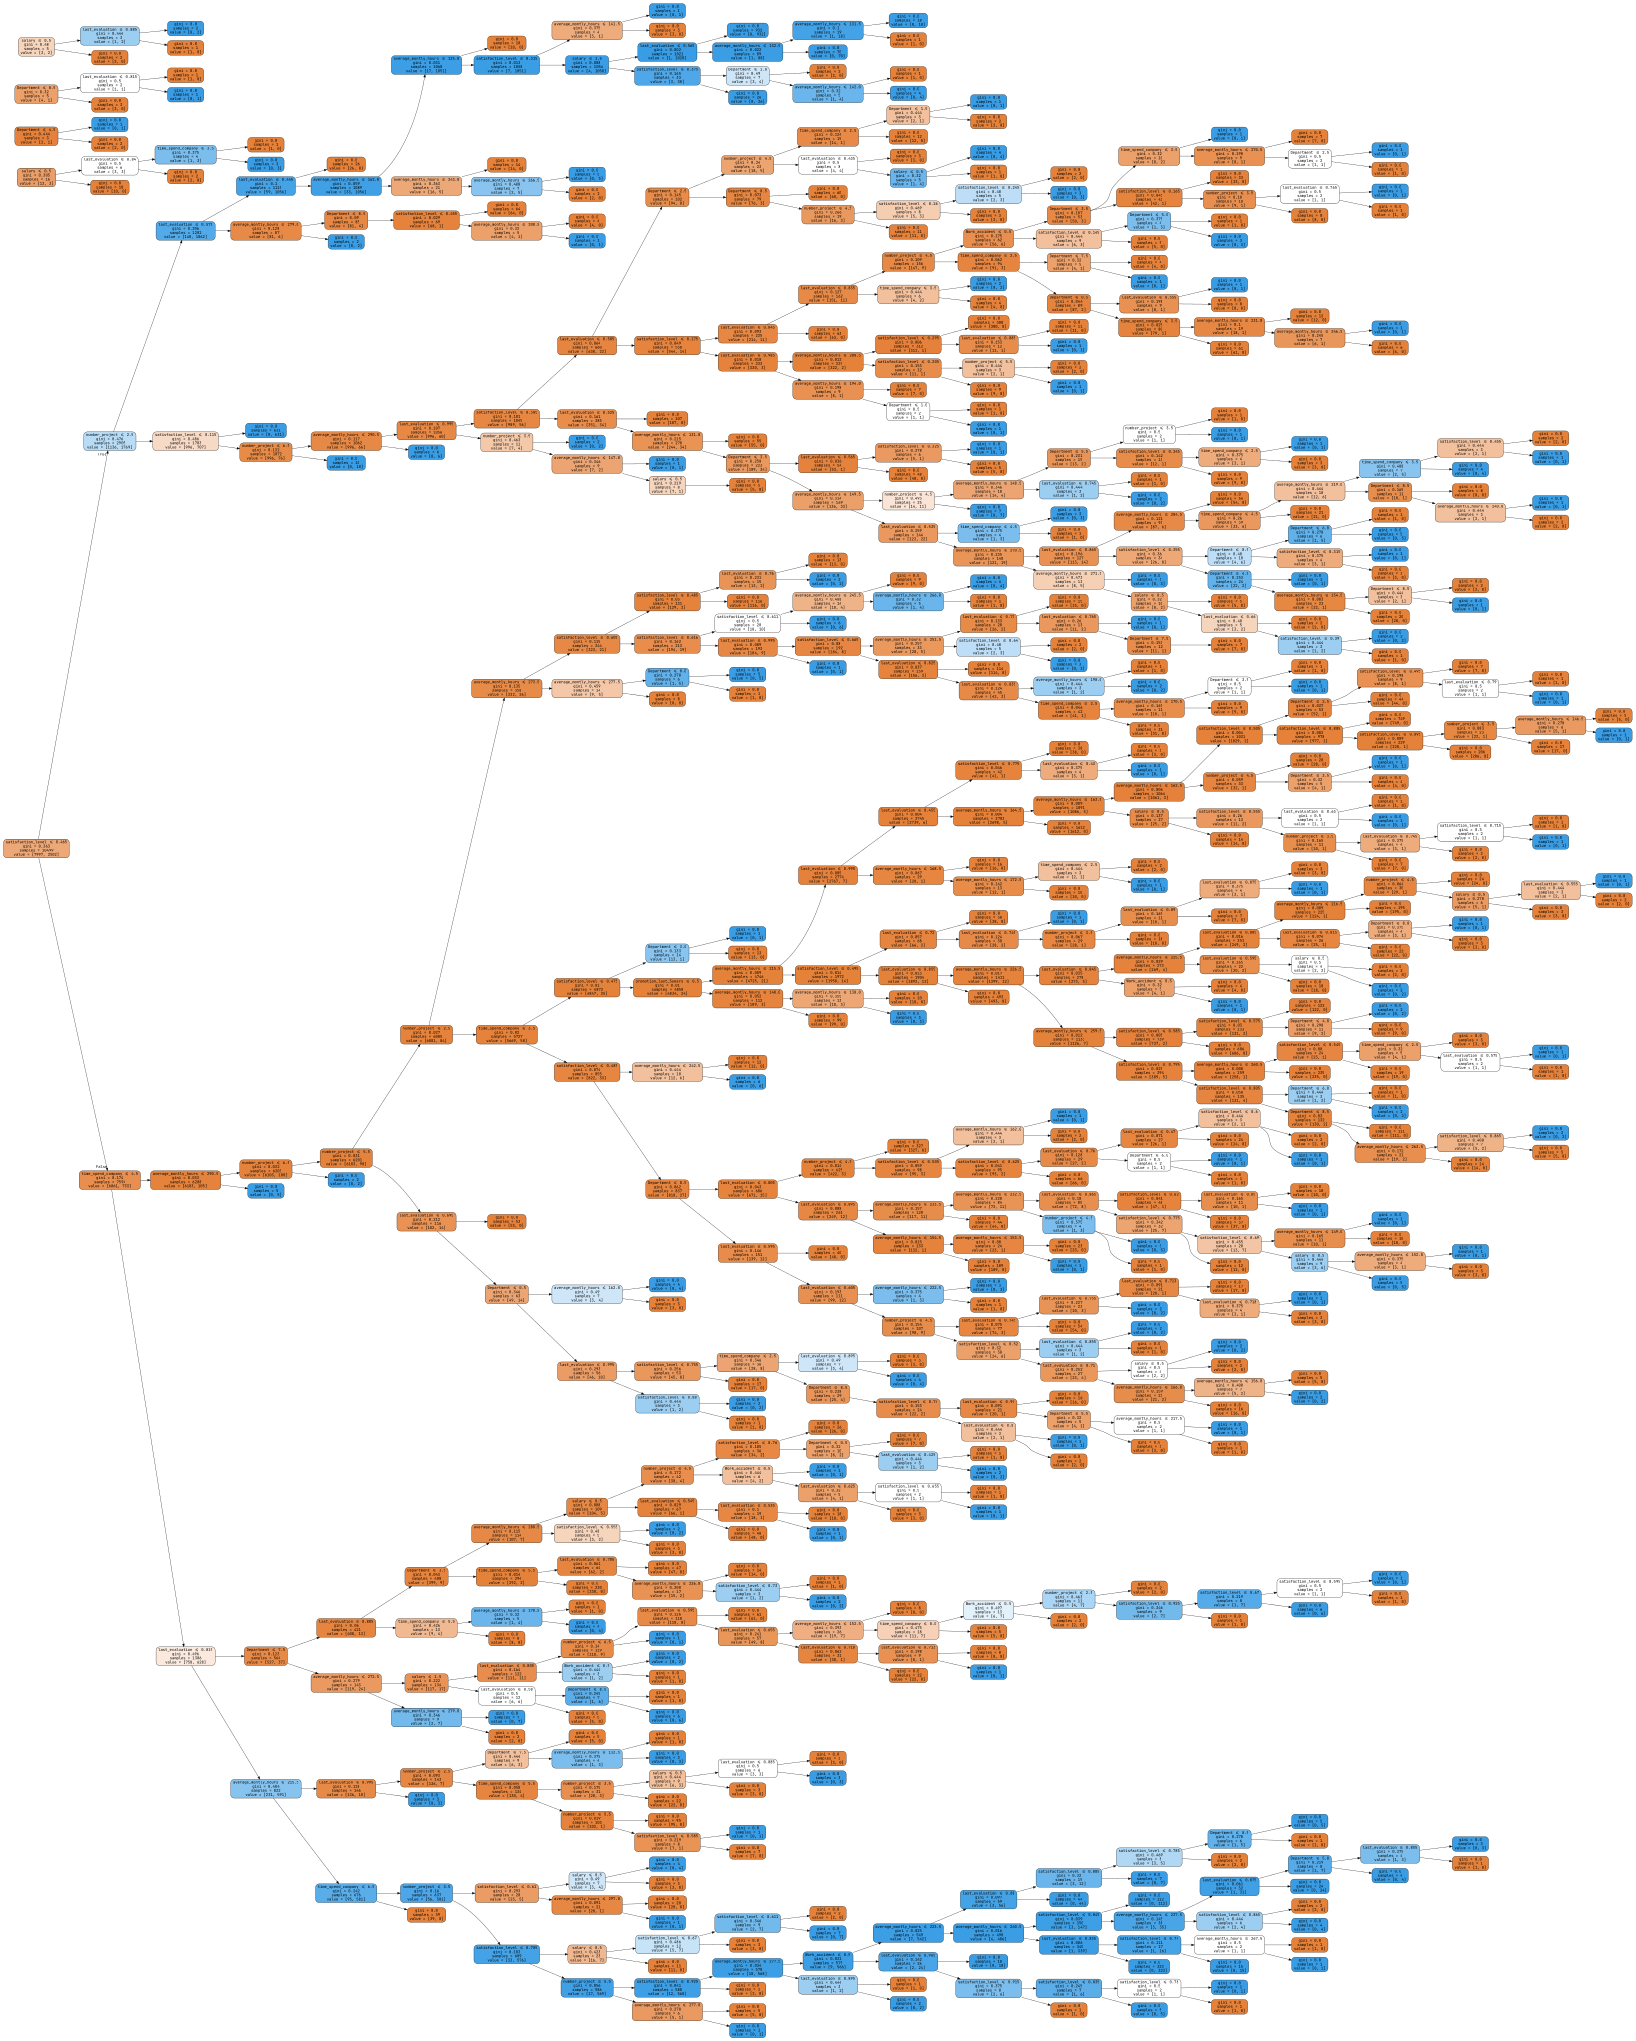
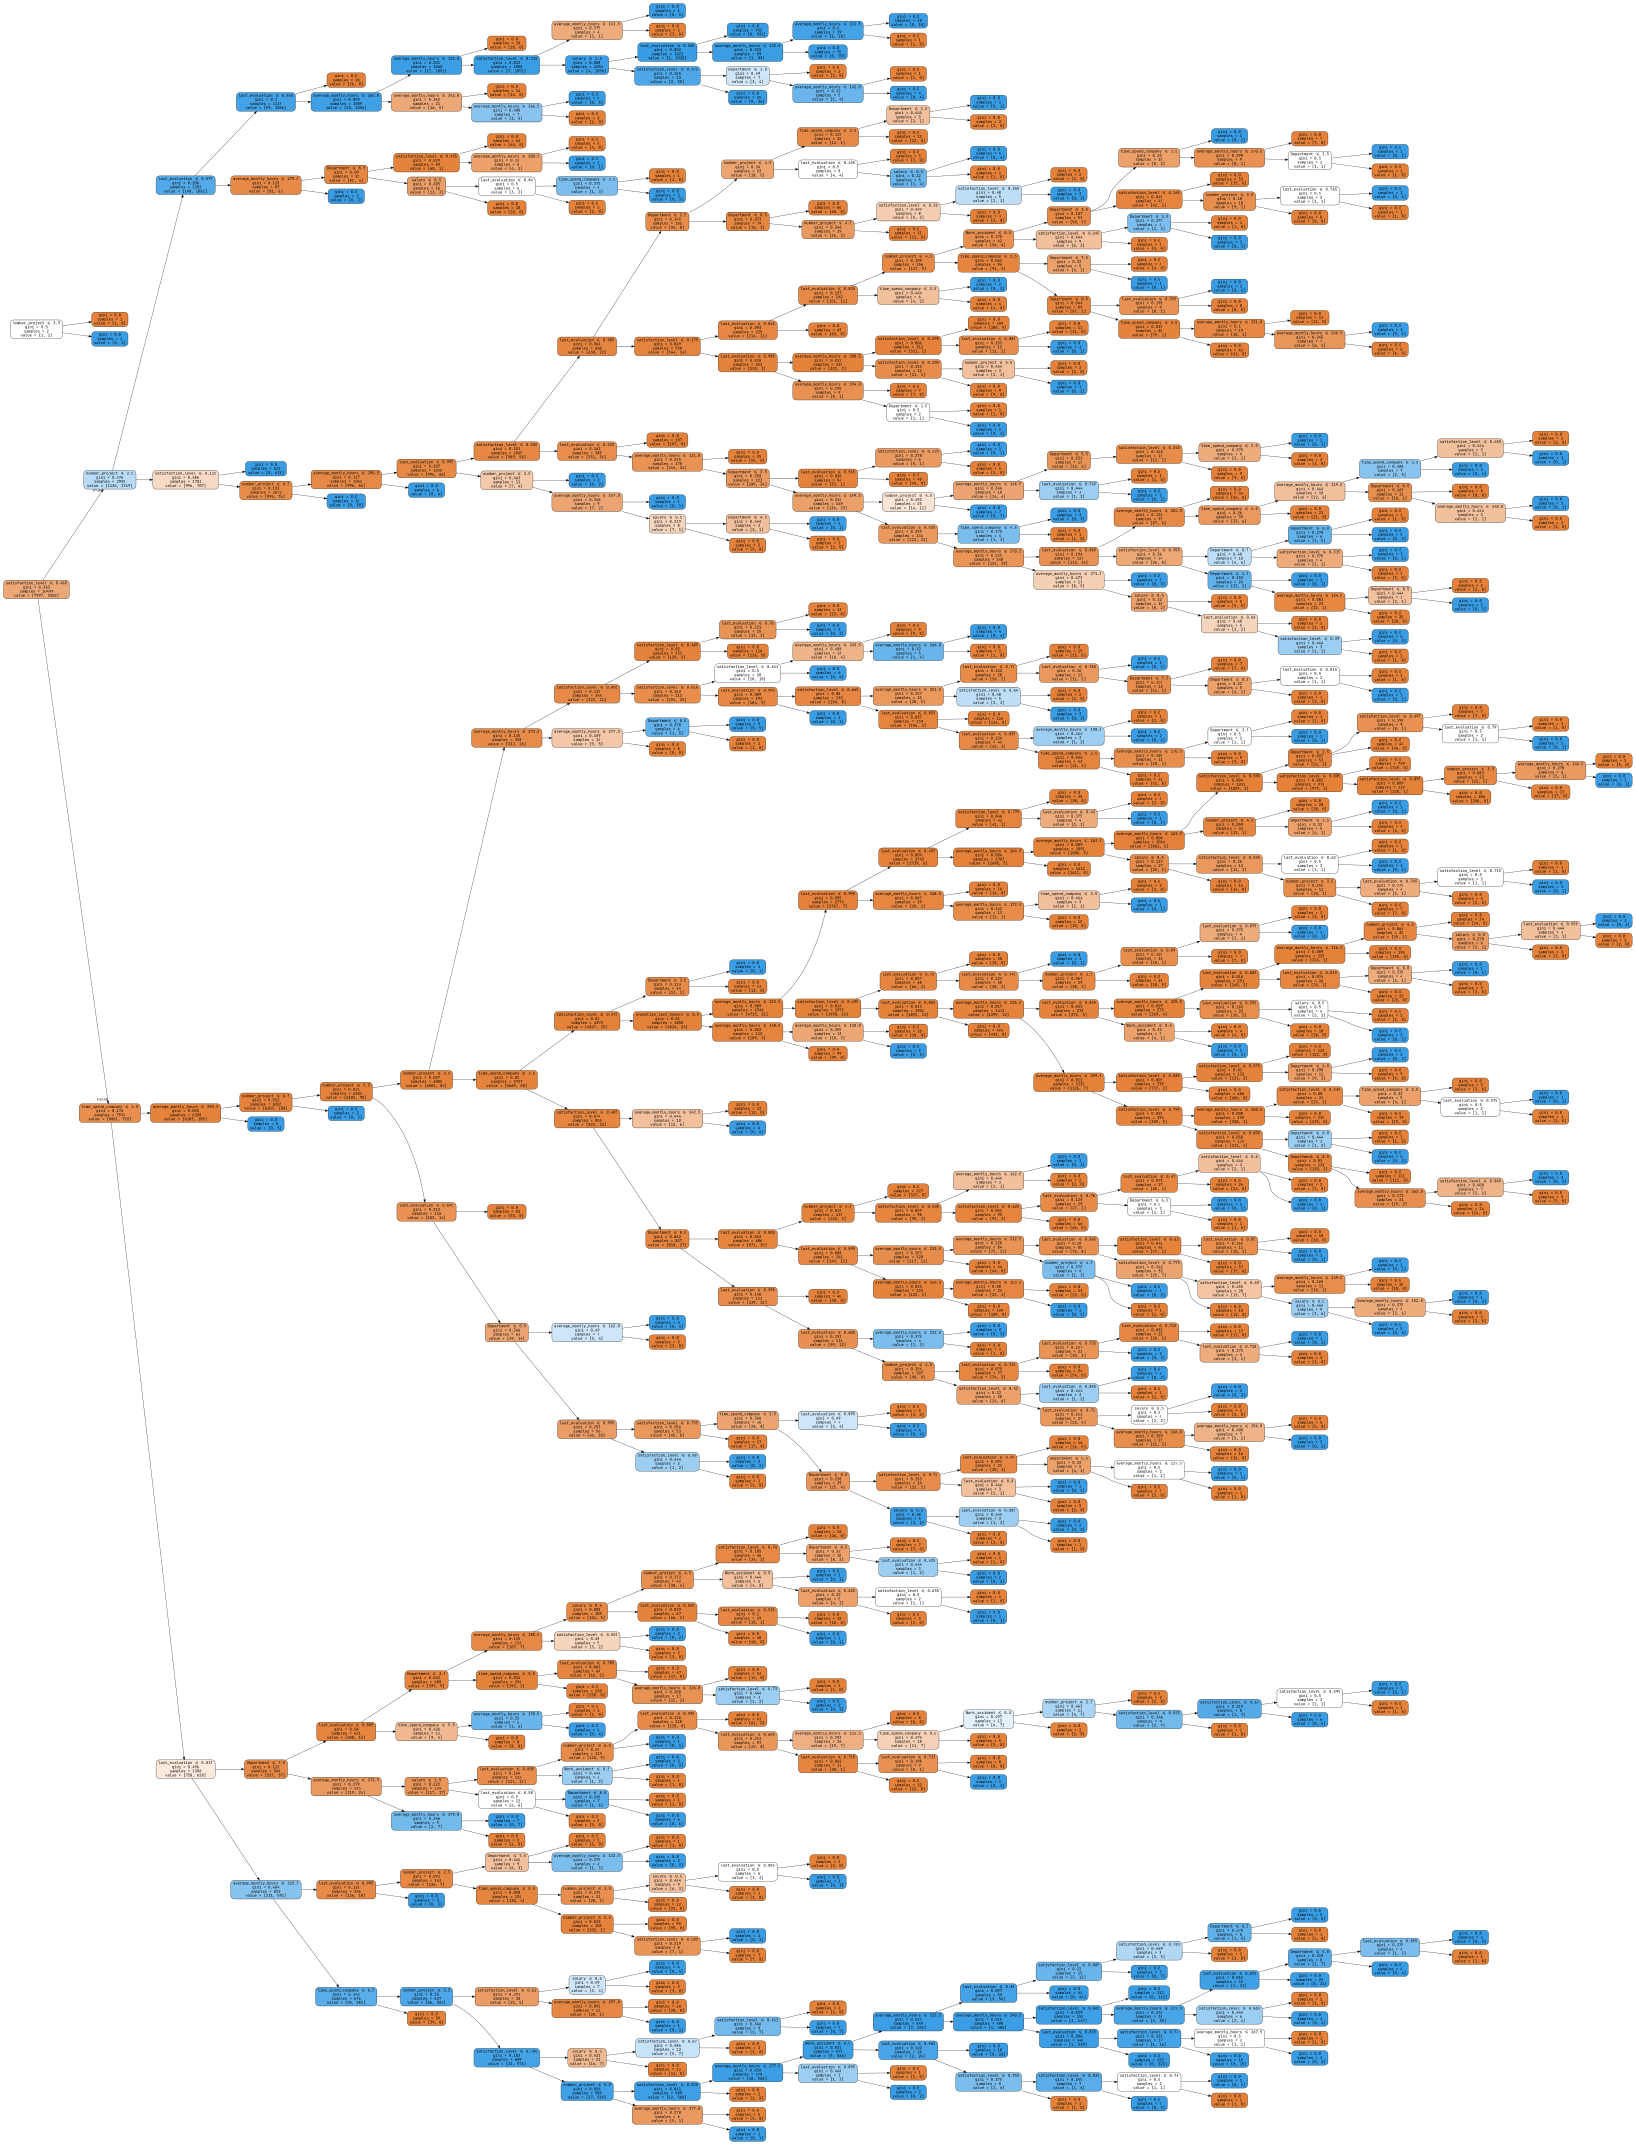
(36, 47) -> (908, 1517)
(36, 136) -> (748, 524)
none -> (386, 180)
(1105, 447) -> none
none -> (704, 524)
none -> (1188, 685)
(667, 953) -> (667, 987)
none -> (868, 1499)
